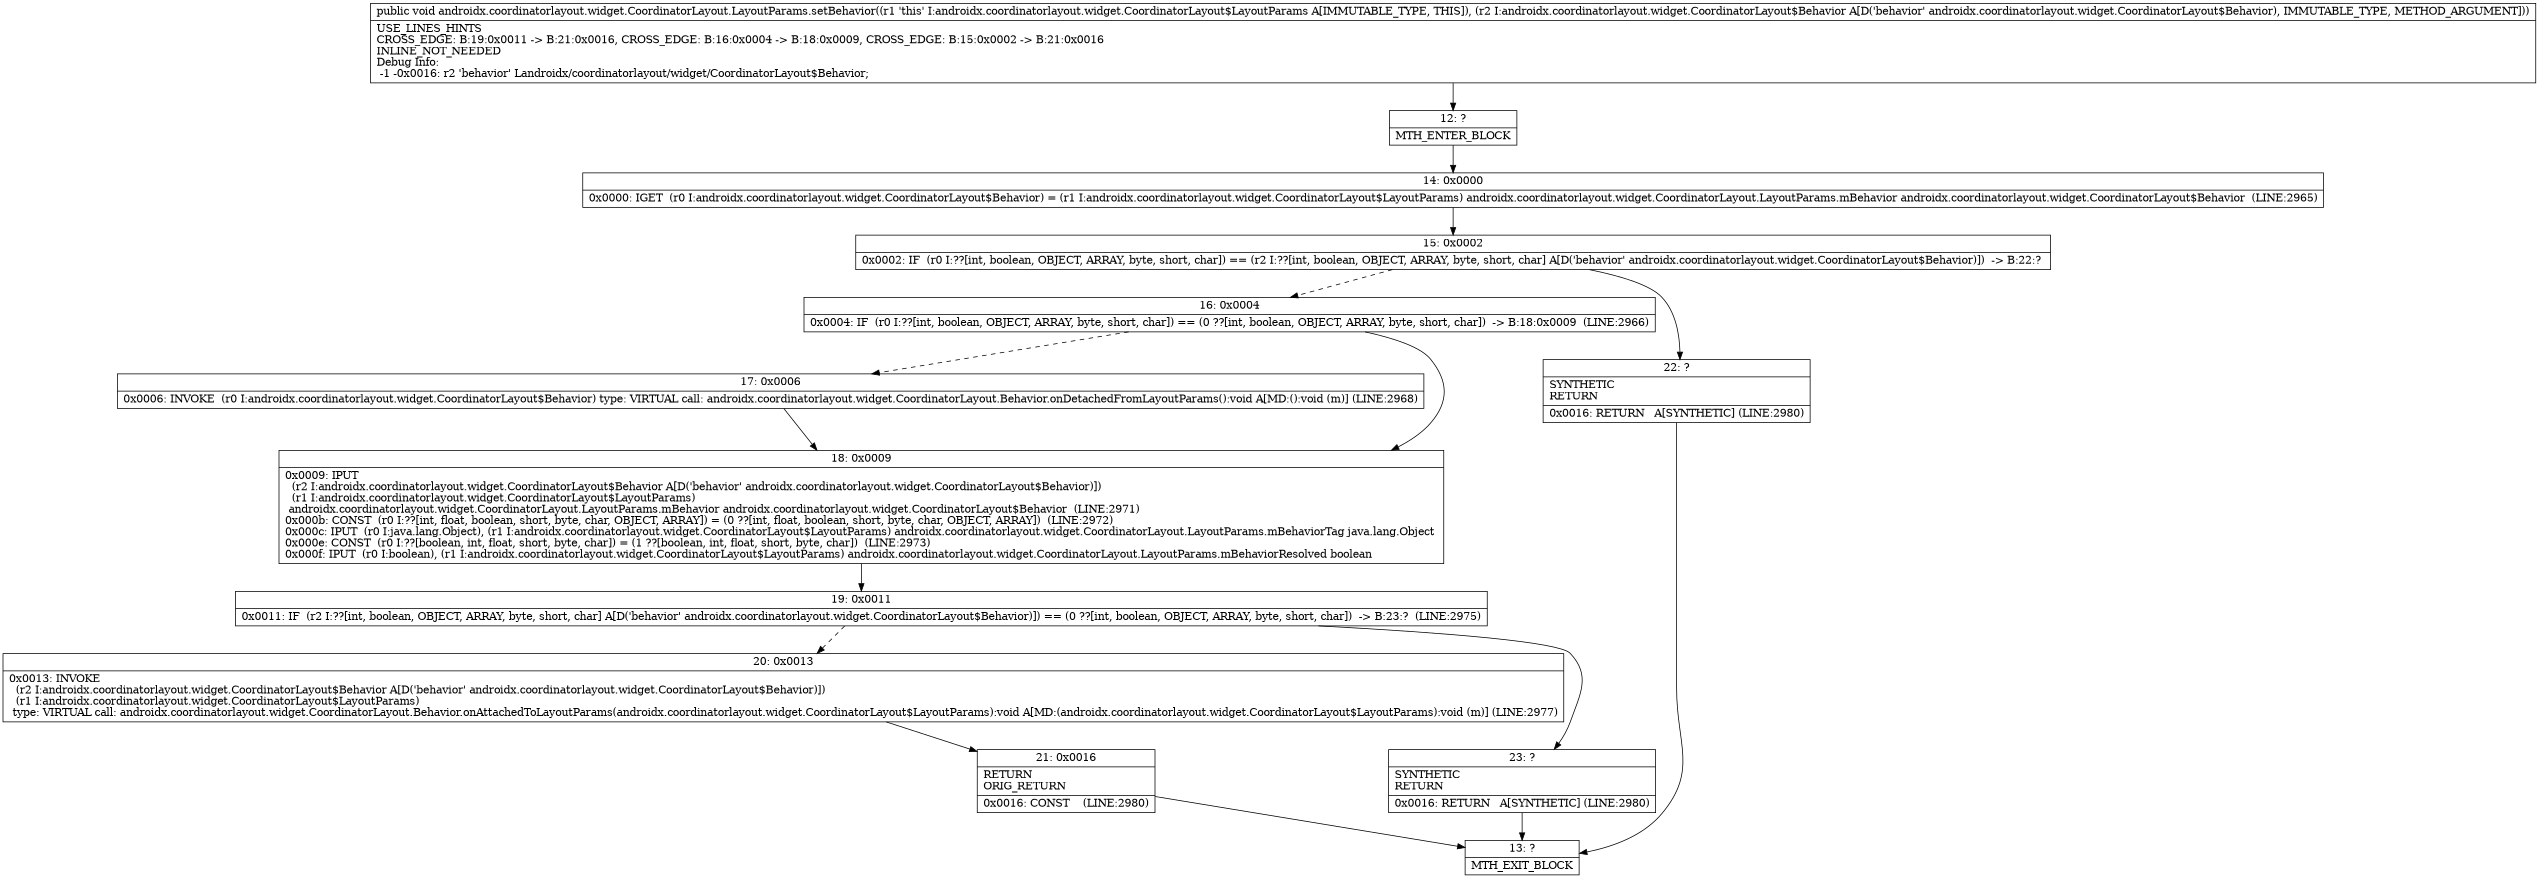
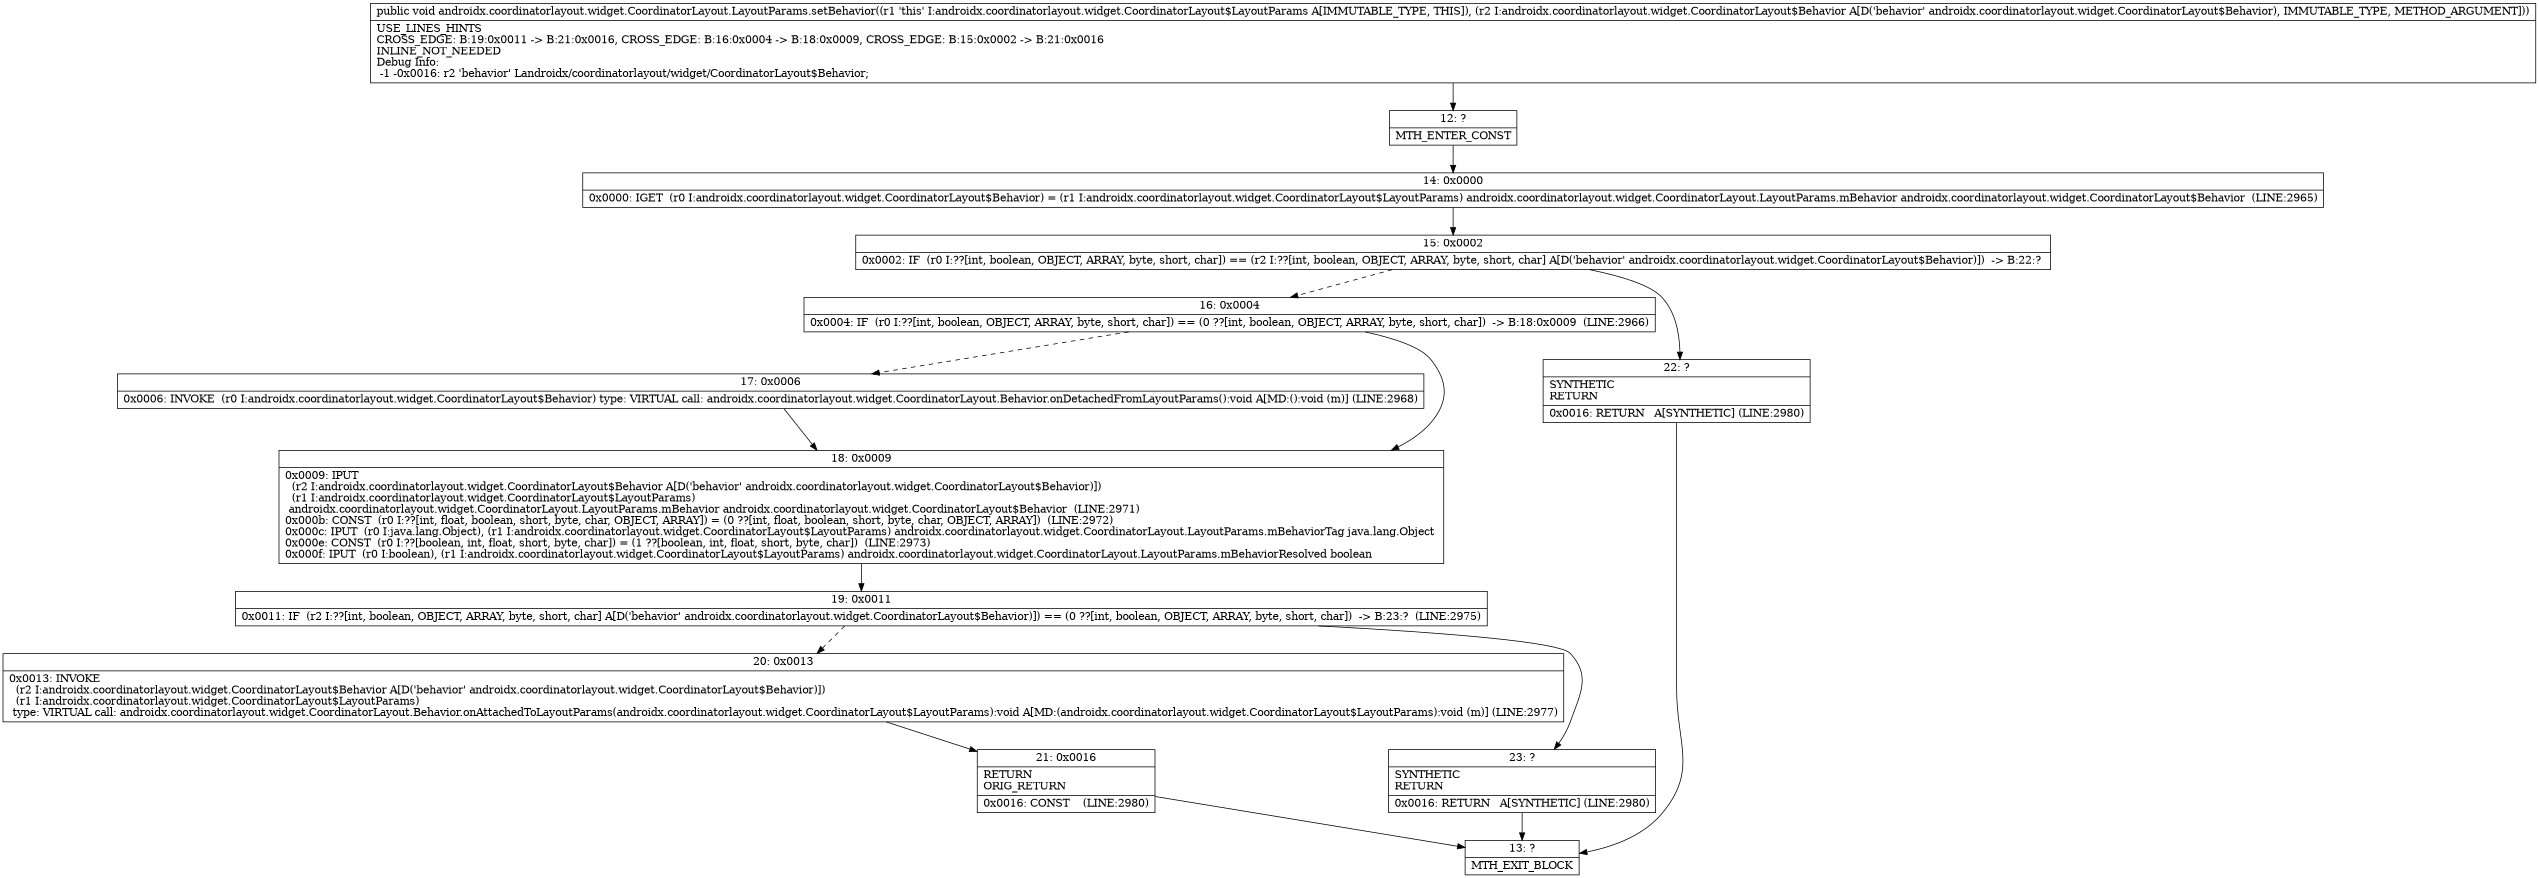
(1453, 136) -> (1453, 136)
